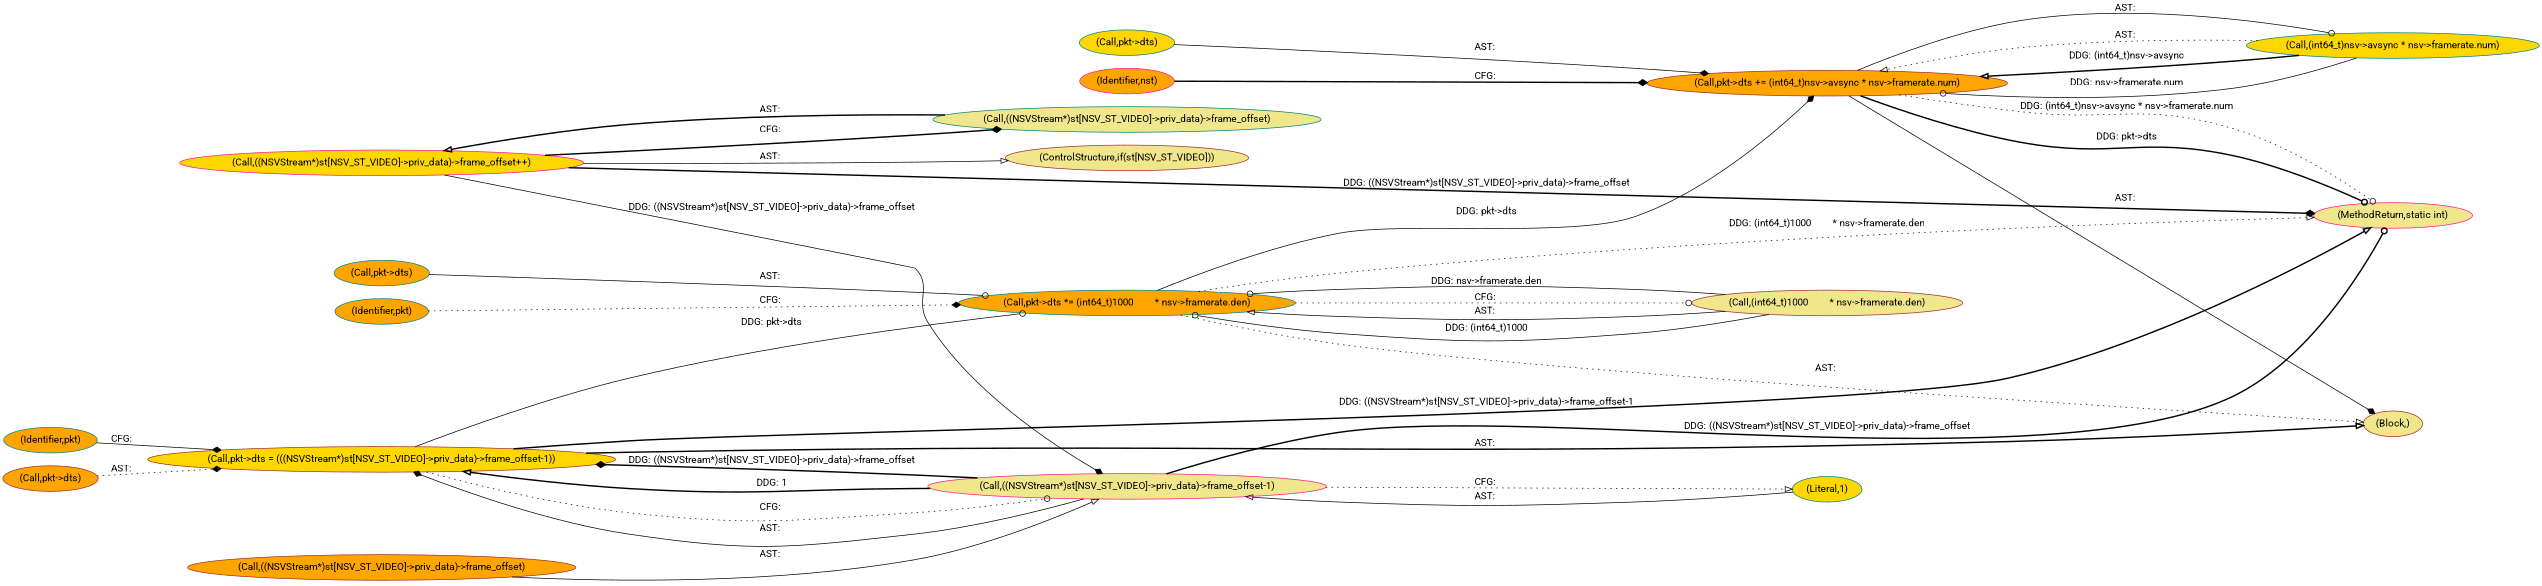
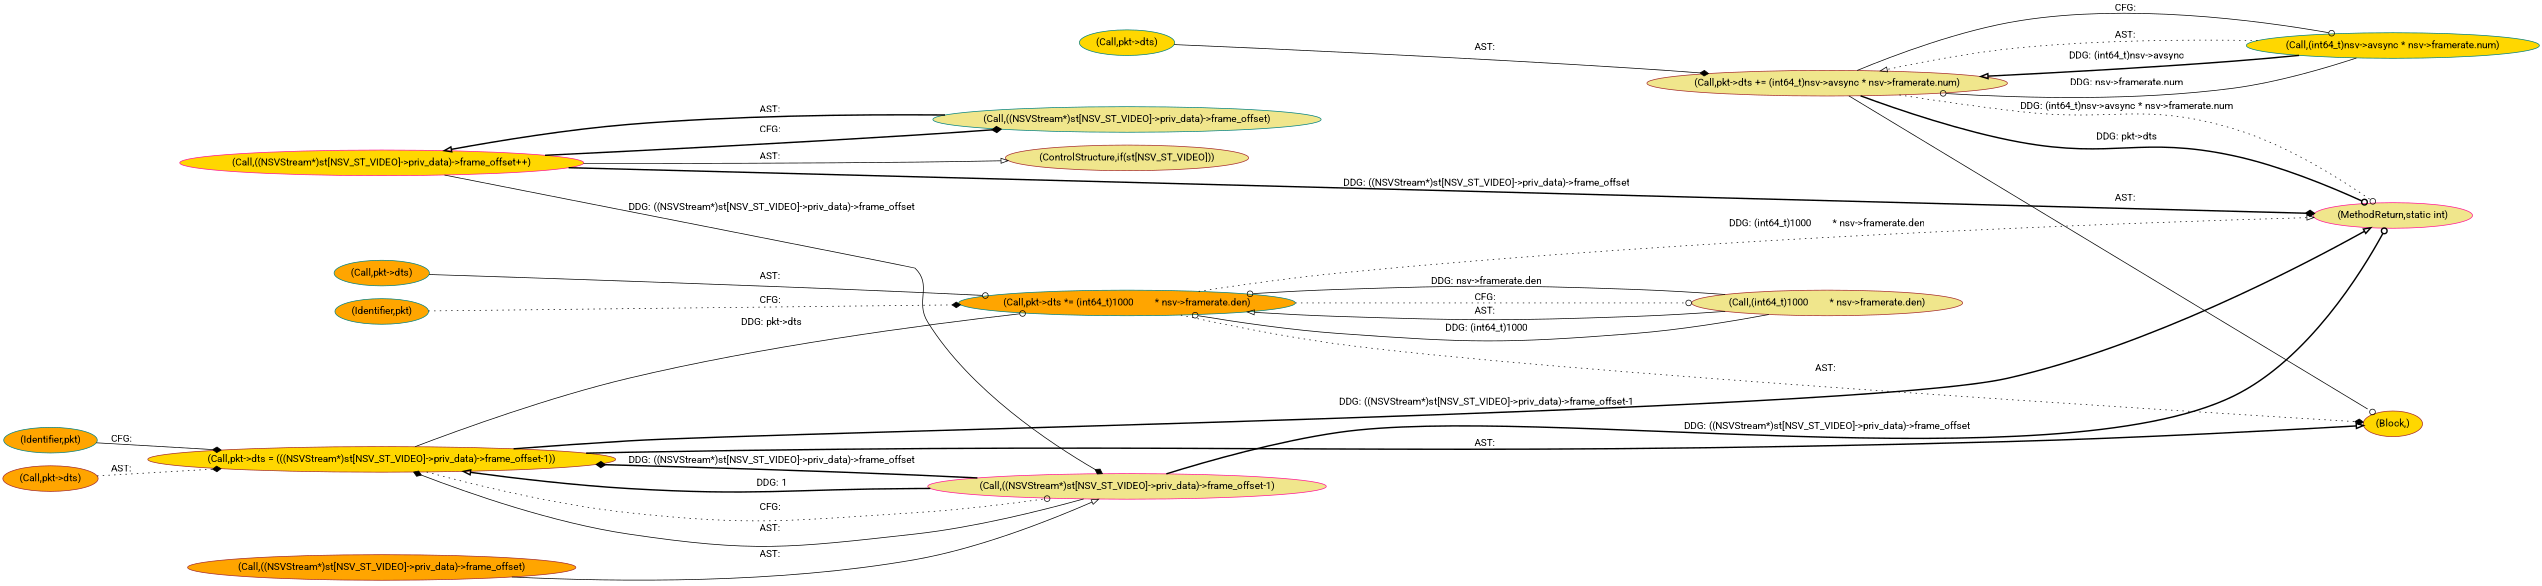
(2127, 8) -> (2127, 8)
(1127, 81) -> none
(1827, 83) -> (1827, 83)
(1496, 228) -> none
(2108, 252) -> (2108, 252)
(1766, 382) -> (1766, 382)
(2393, 424) -> (2393, 424)
(1827, 489) -> none
